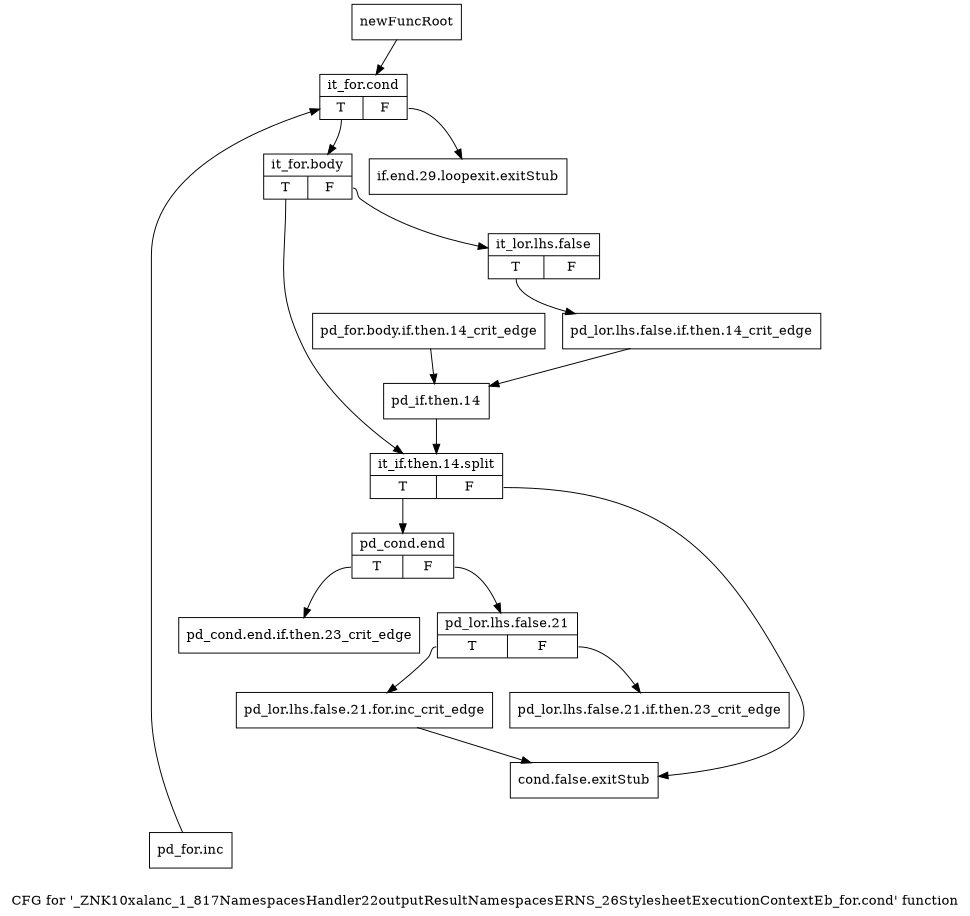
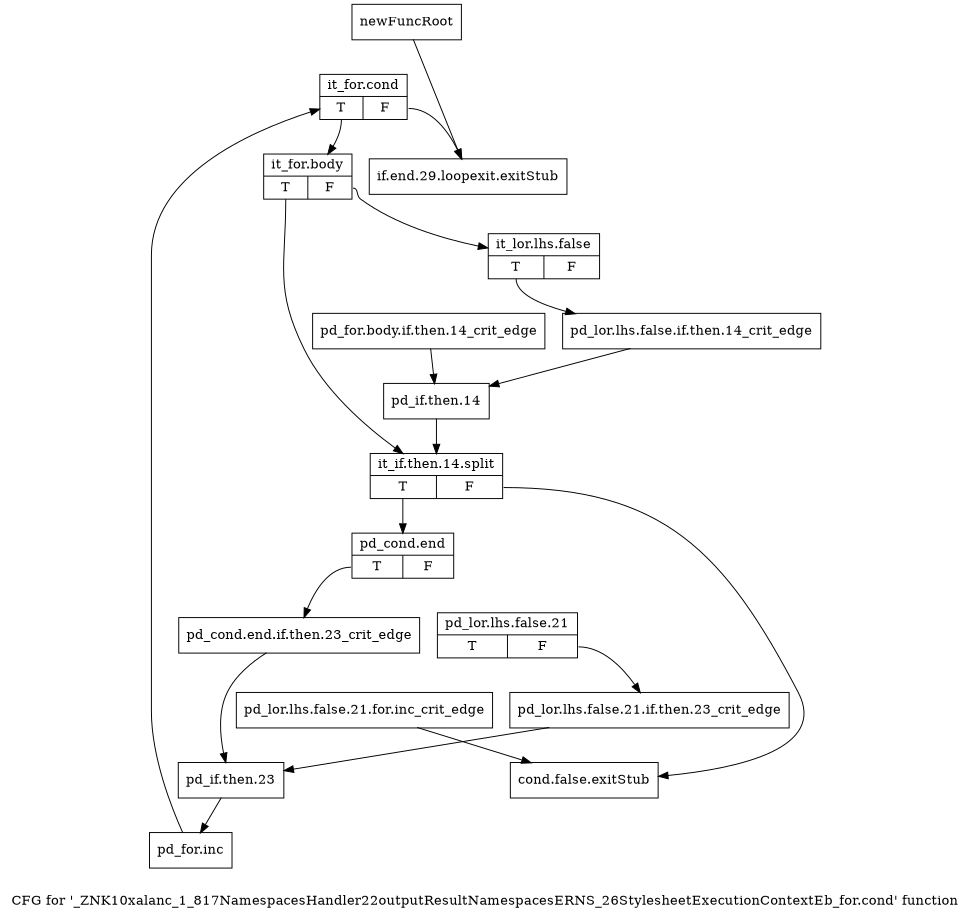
(389, 53) -> (436, 95)
(481, 580) -> none
(417, 668) -> none
none -> (231, 780)
